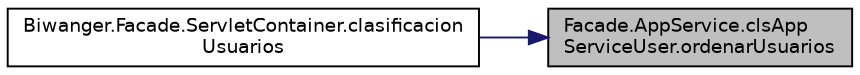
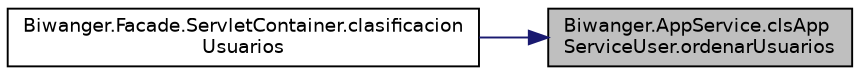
(700, 38) -> (700, 38)
